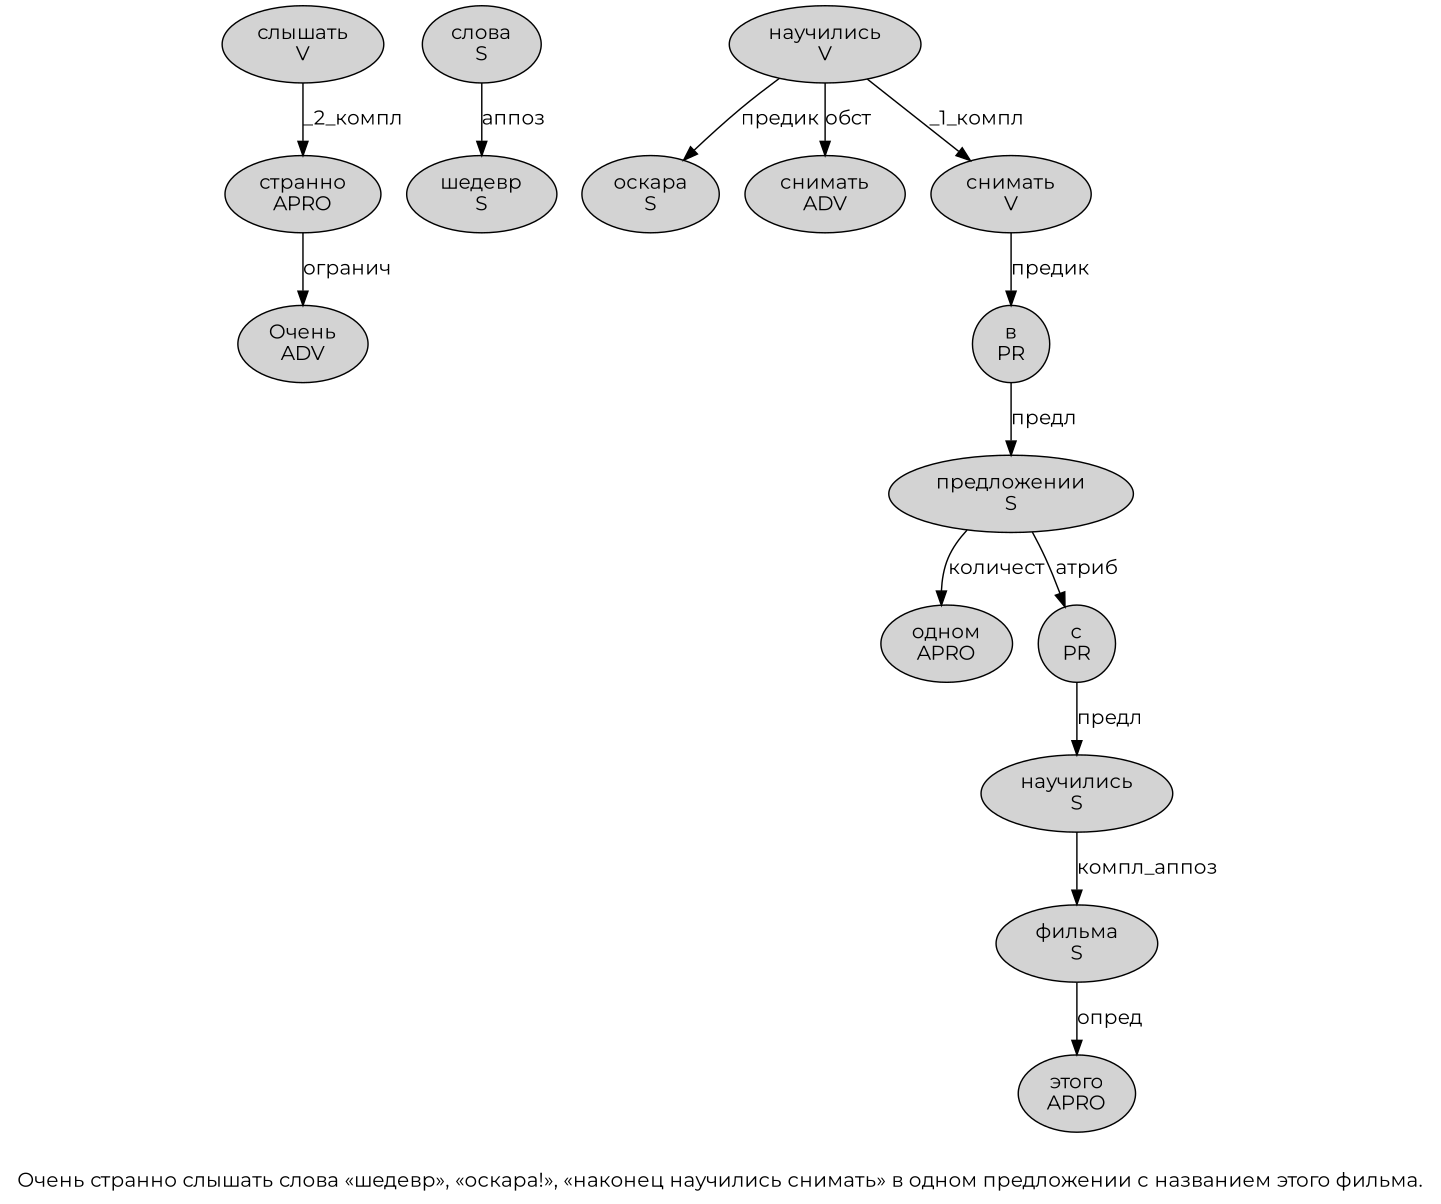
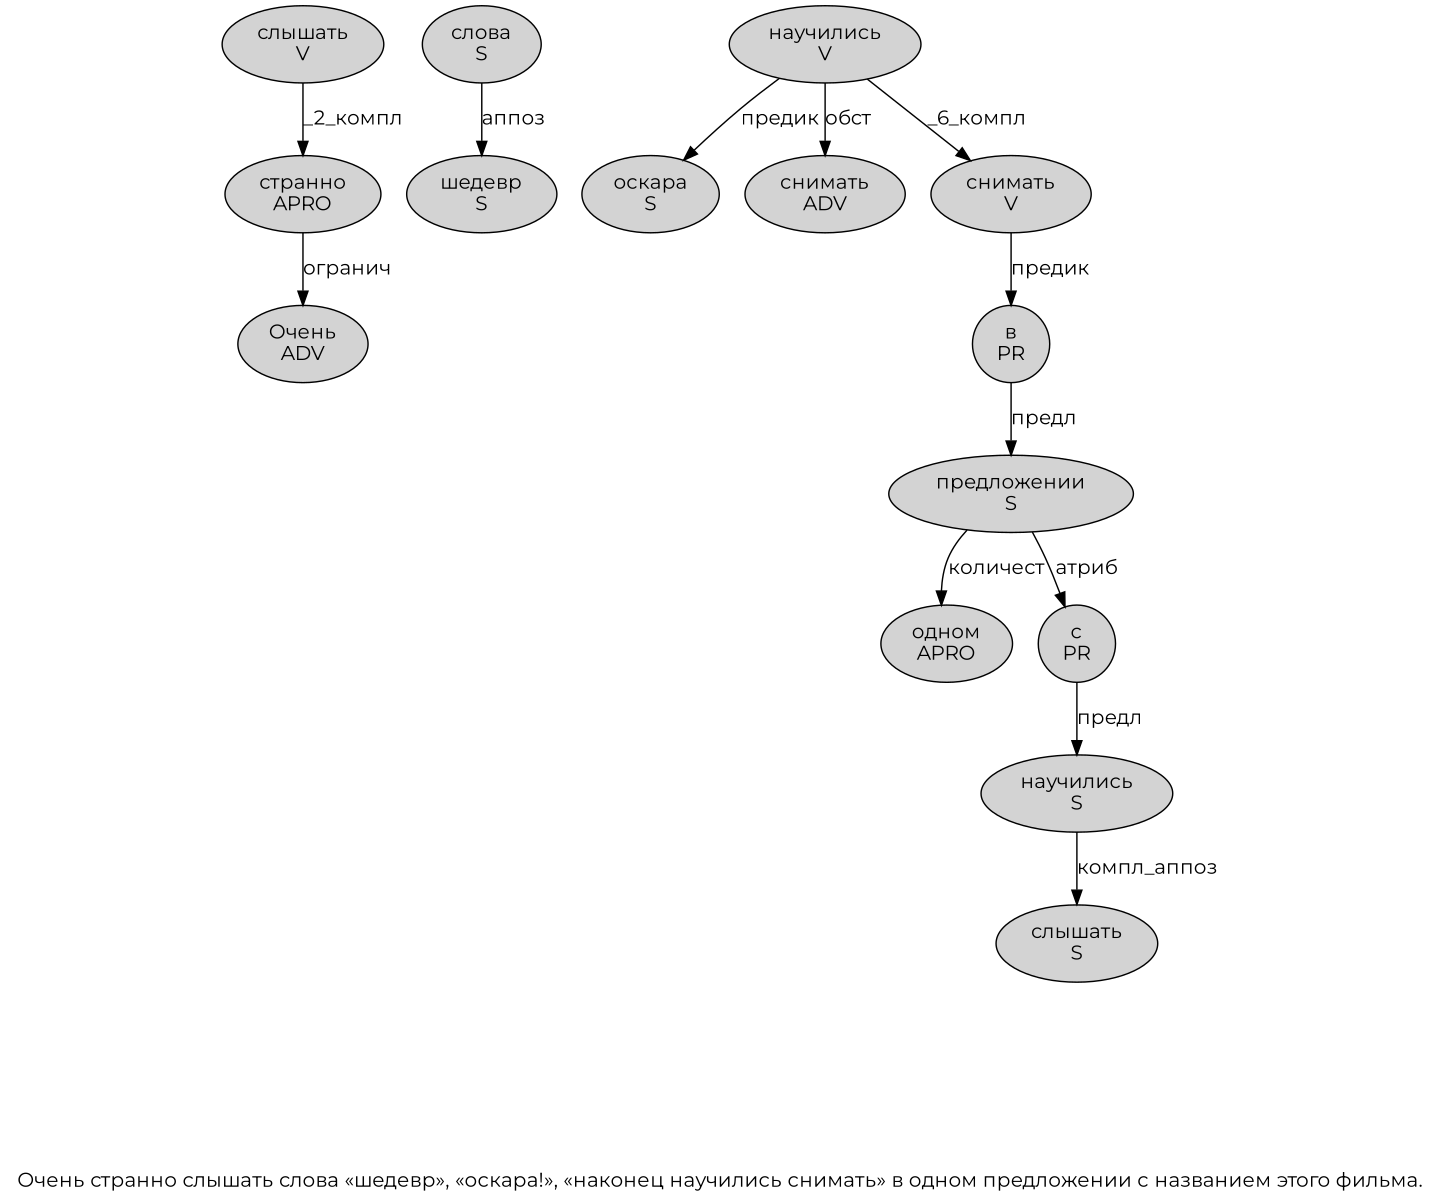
(977, 119) -> (977, 119)
(1077, 944) -> (1077, 944)
(1077, 1094) -> none
